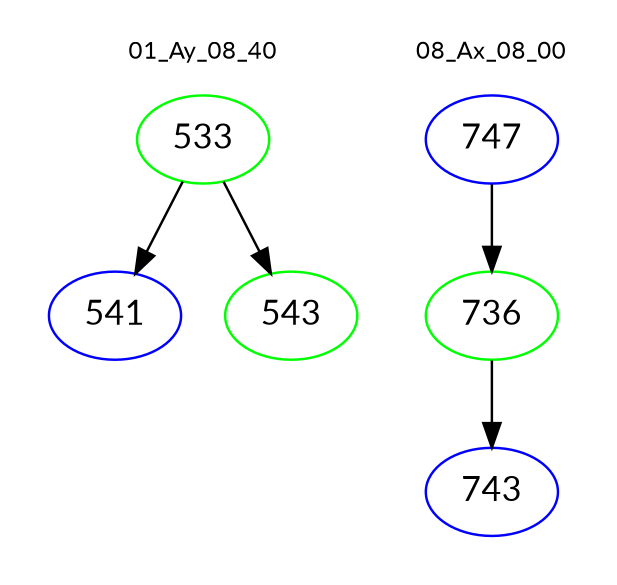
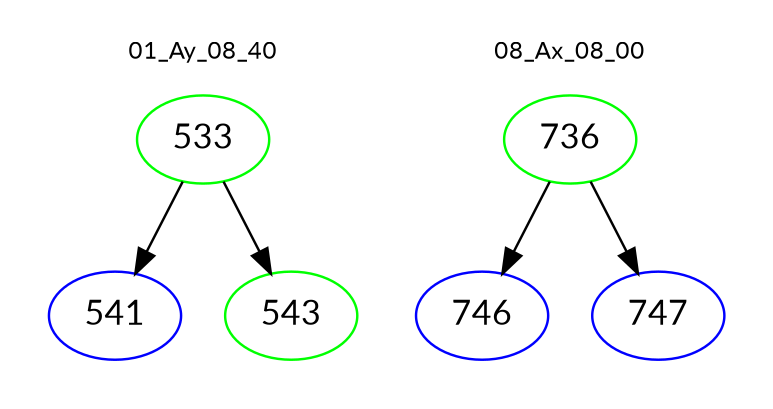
(492, 216) -> (609, 217)
(492, 492) -> (482, 316)
